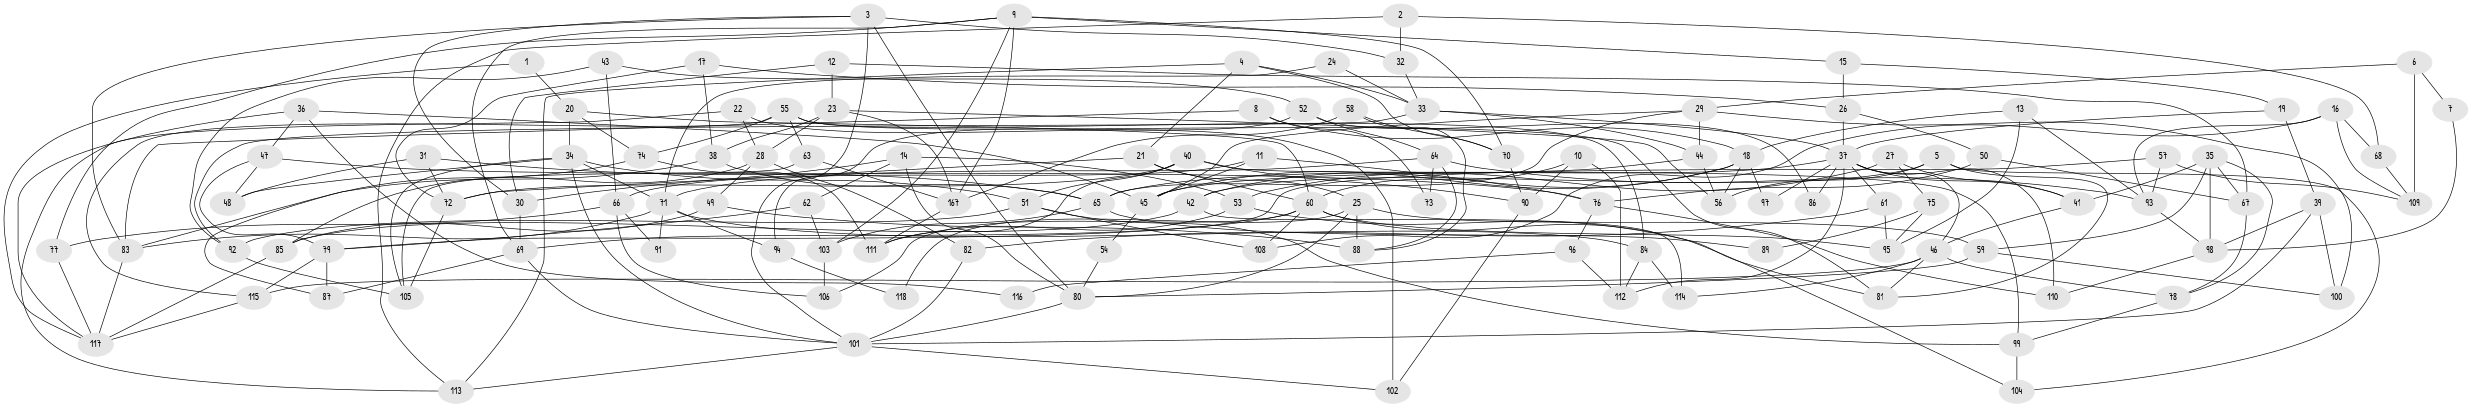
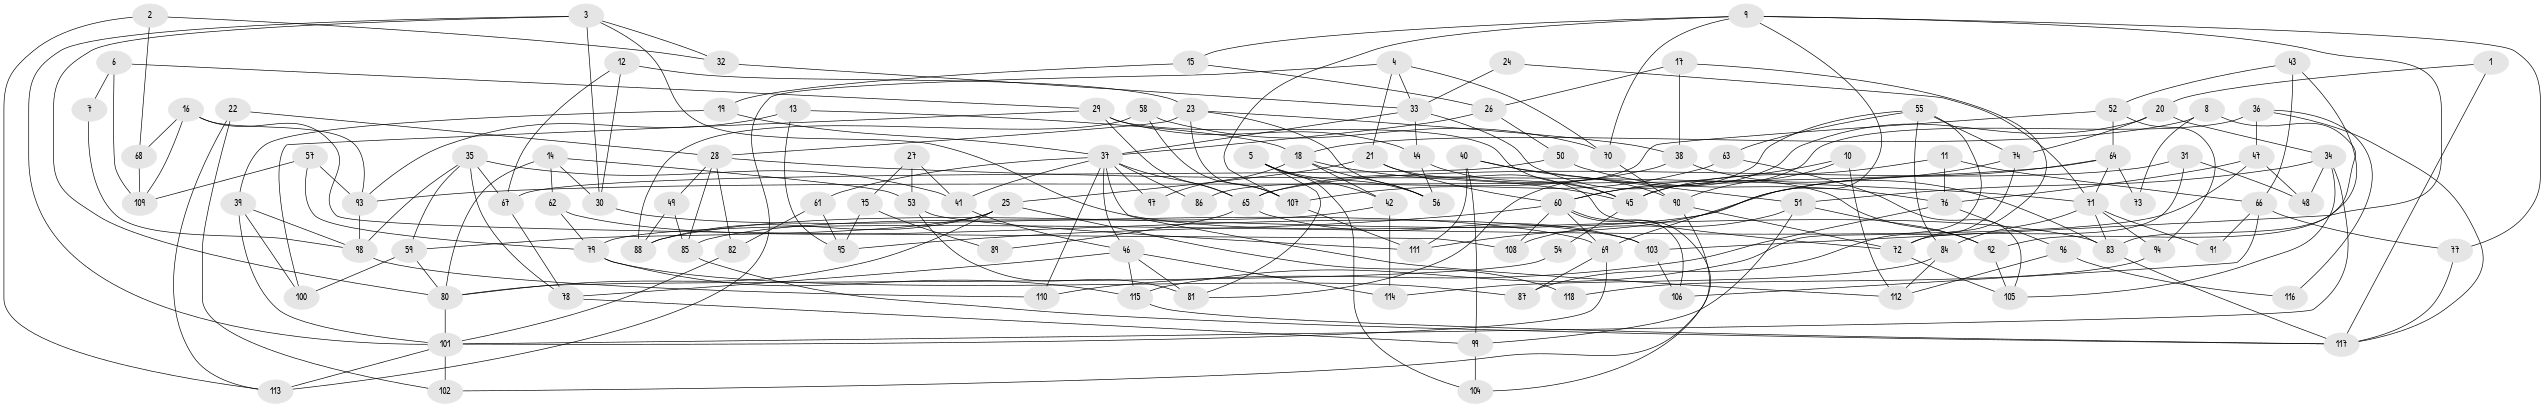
(617, 180) -> (1403, 178)
(802, 186) -> (1792, 228)
(954, 204) -> (1293, 204)
